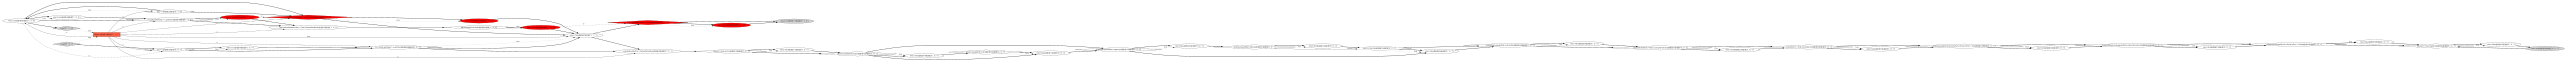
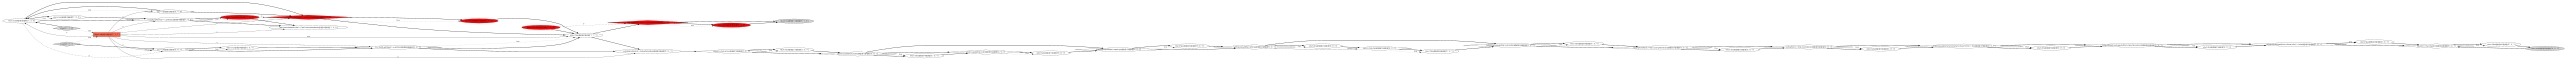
(42, 25) -> (50, 25)
(479, 27) -> none
(1441, 47) -> (1380, 40)
(1277, 56) -> (1196, 50)
(952, 60) -> (915, 52)
